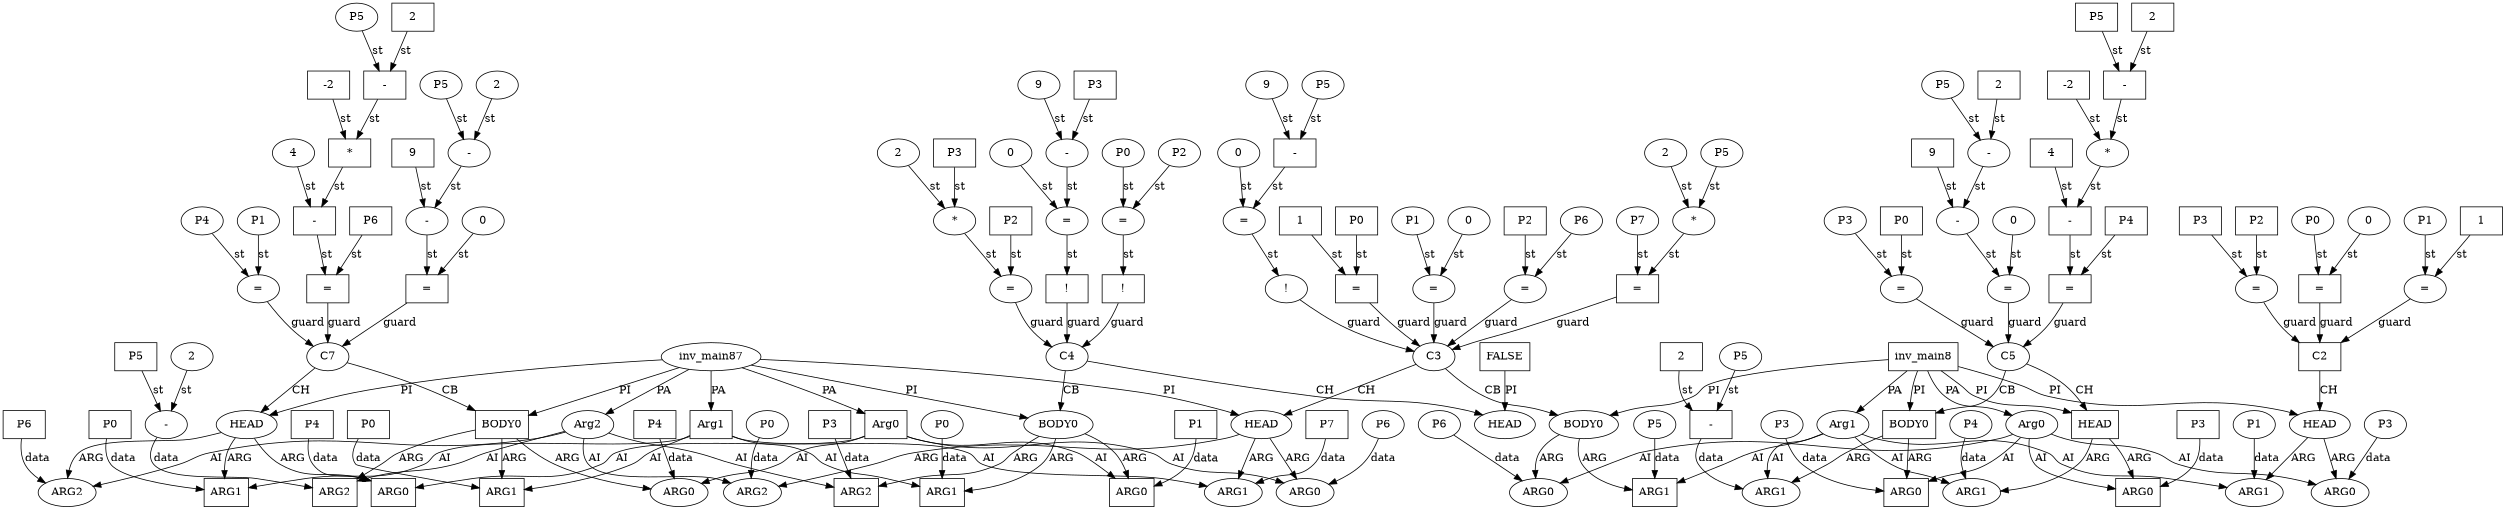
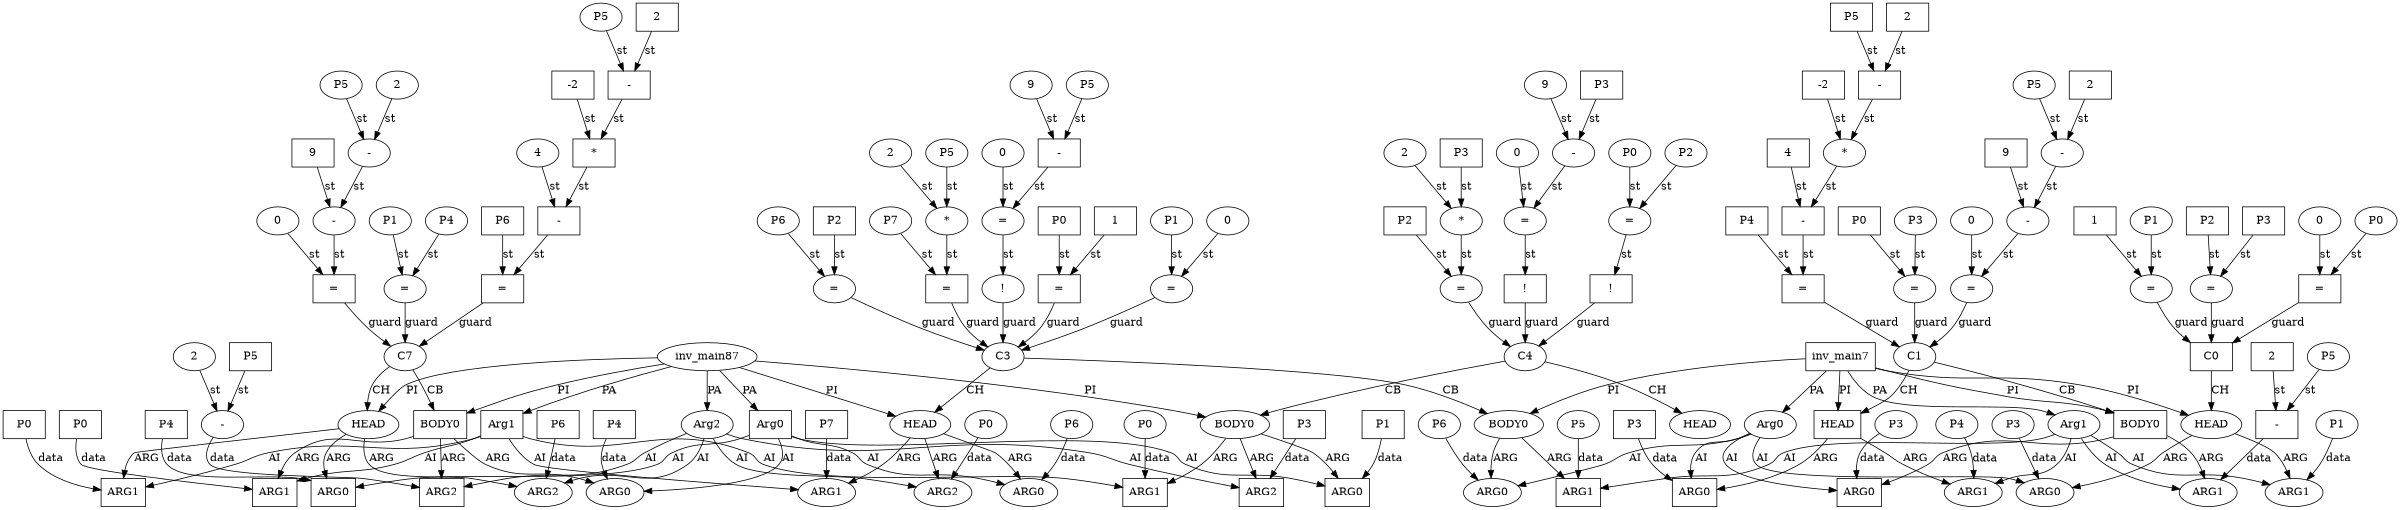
(1505, 357) -> none
(1923, 357) -> (1841, 357)
(2008, 357) -> (1915, 357)
(2320, 357) -> (2211, 357)
